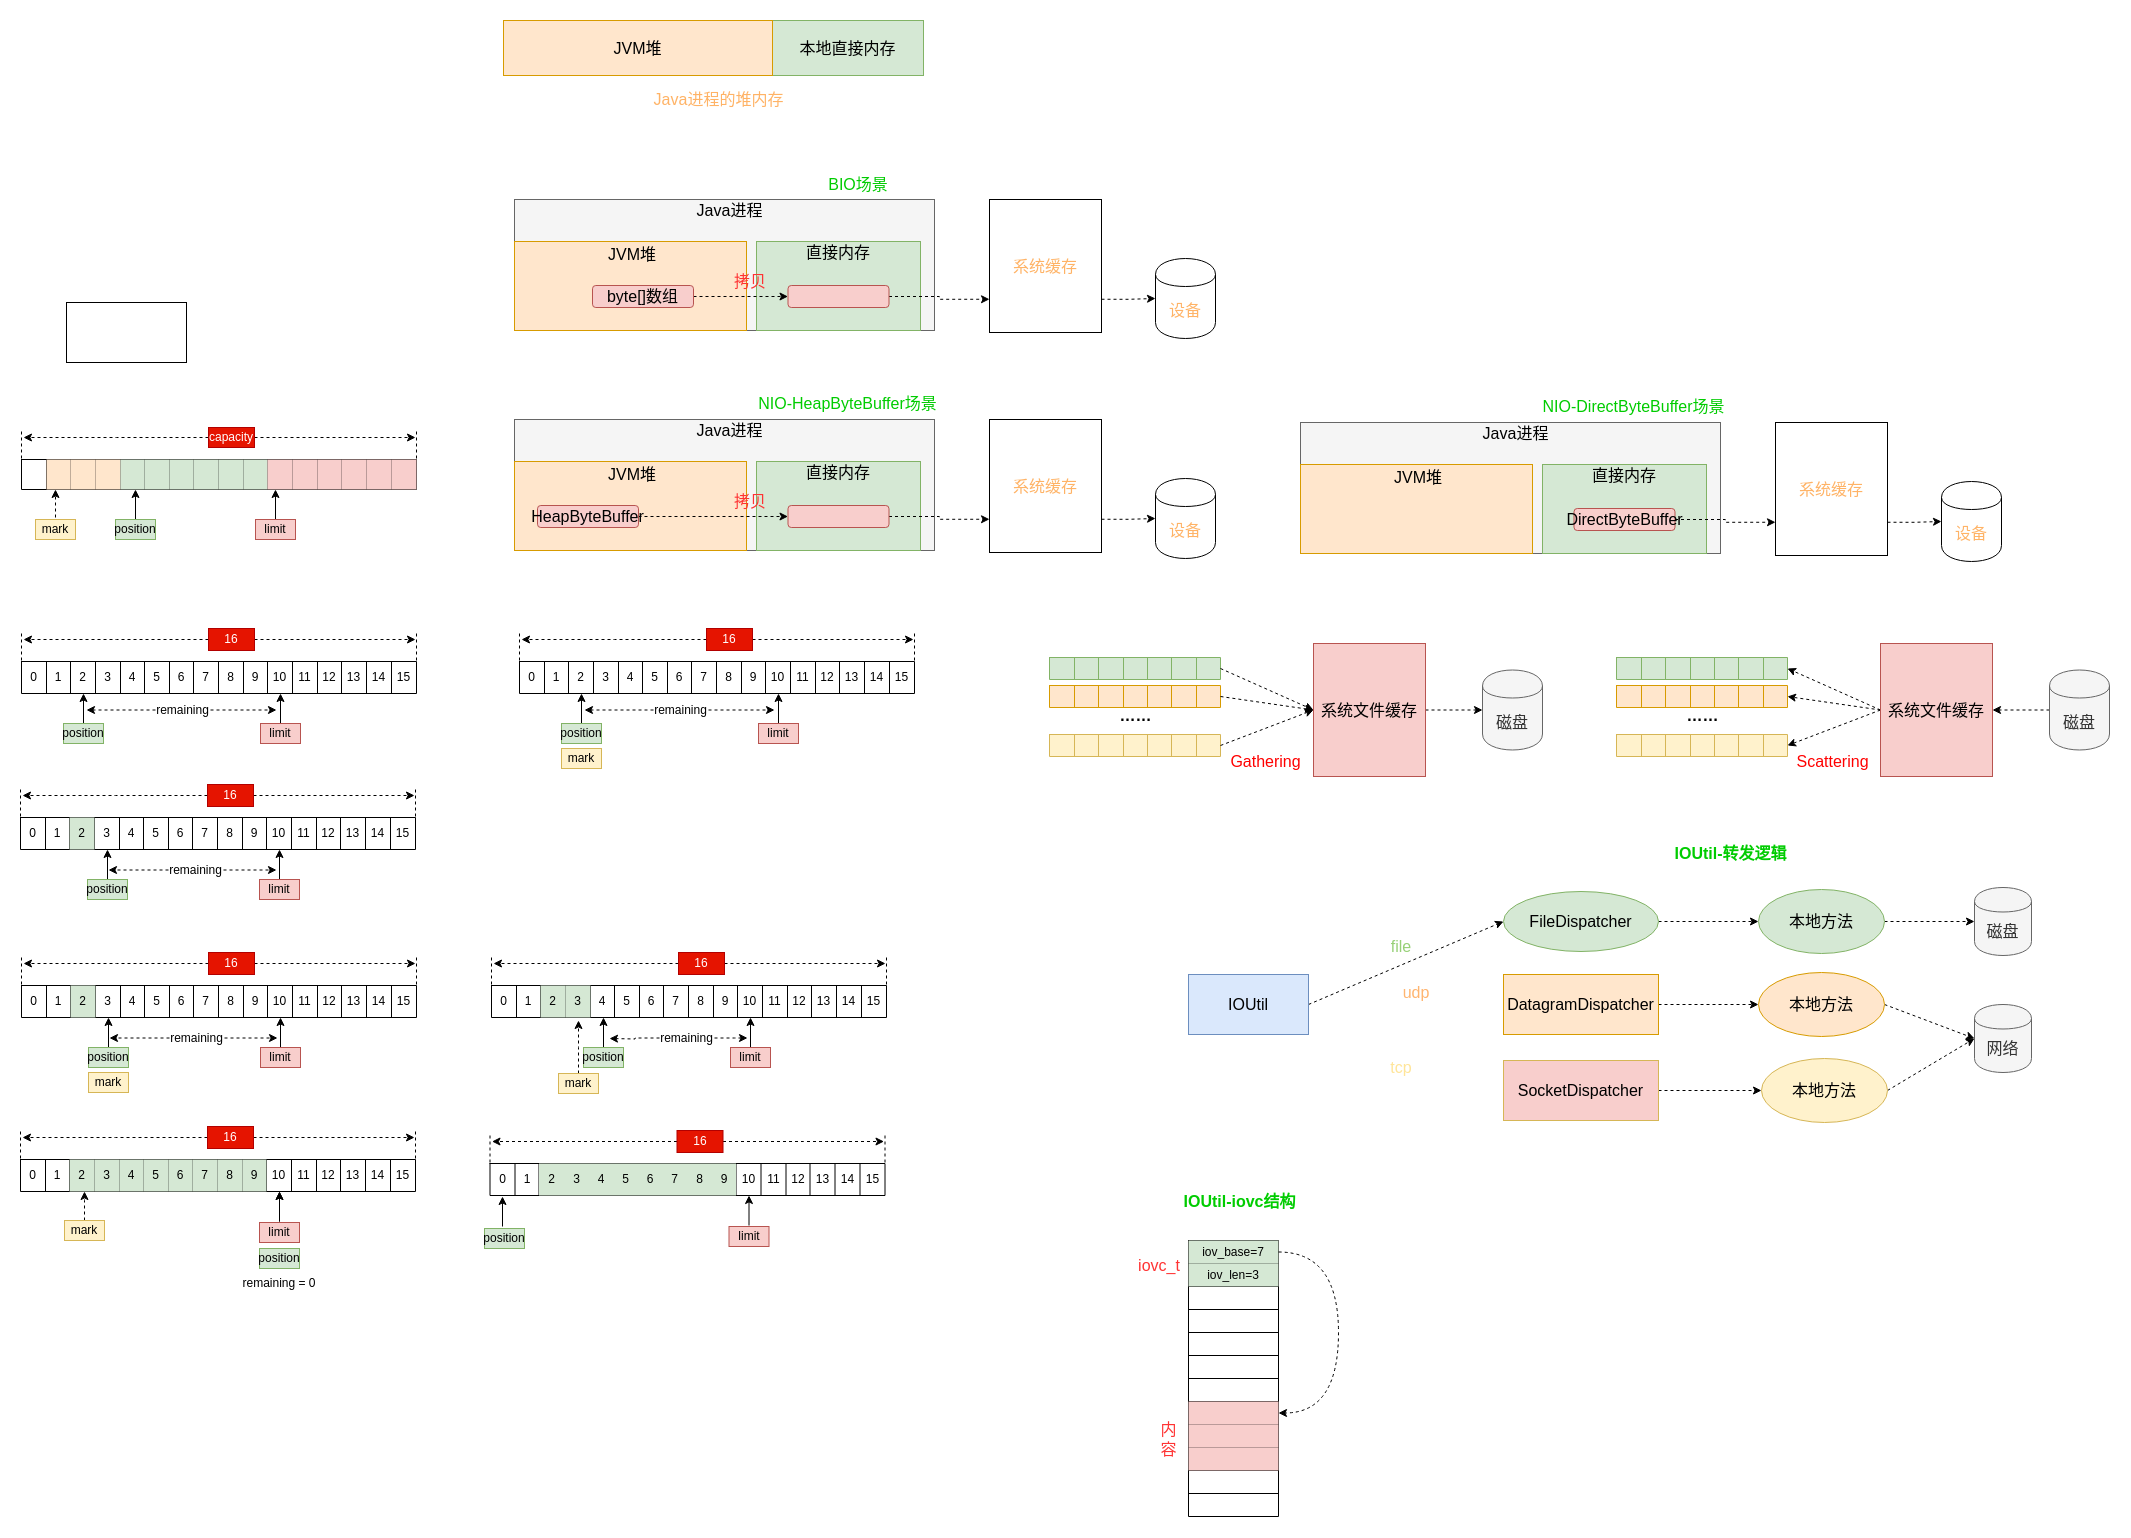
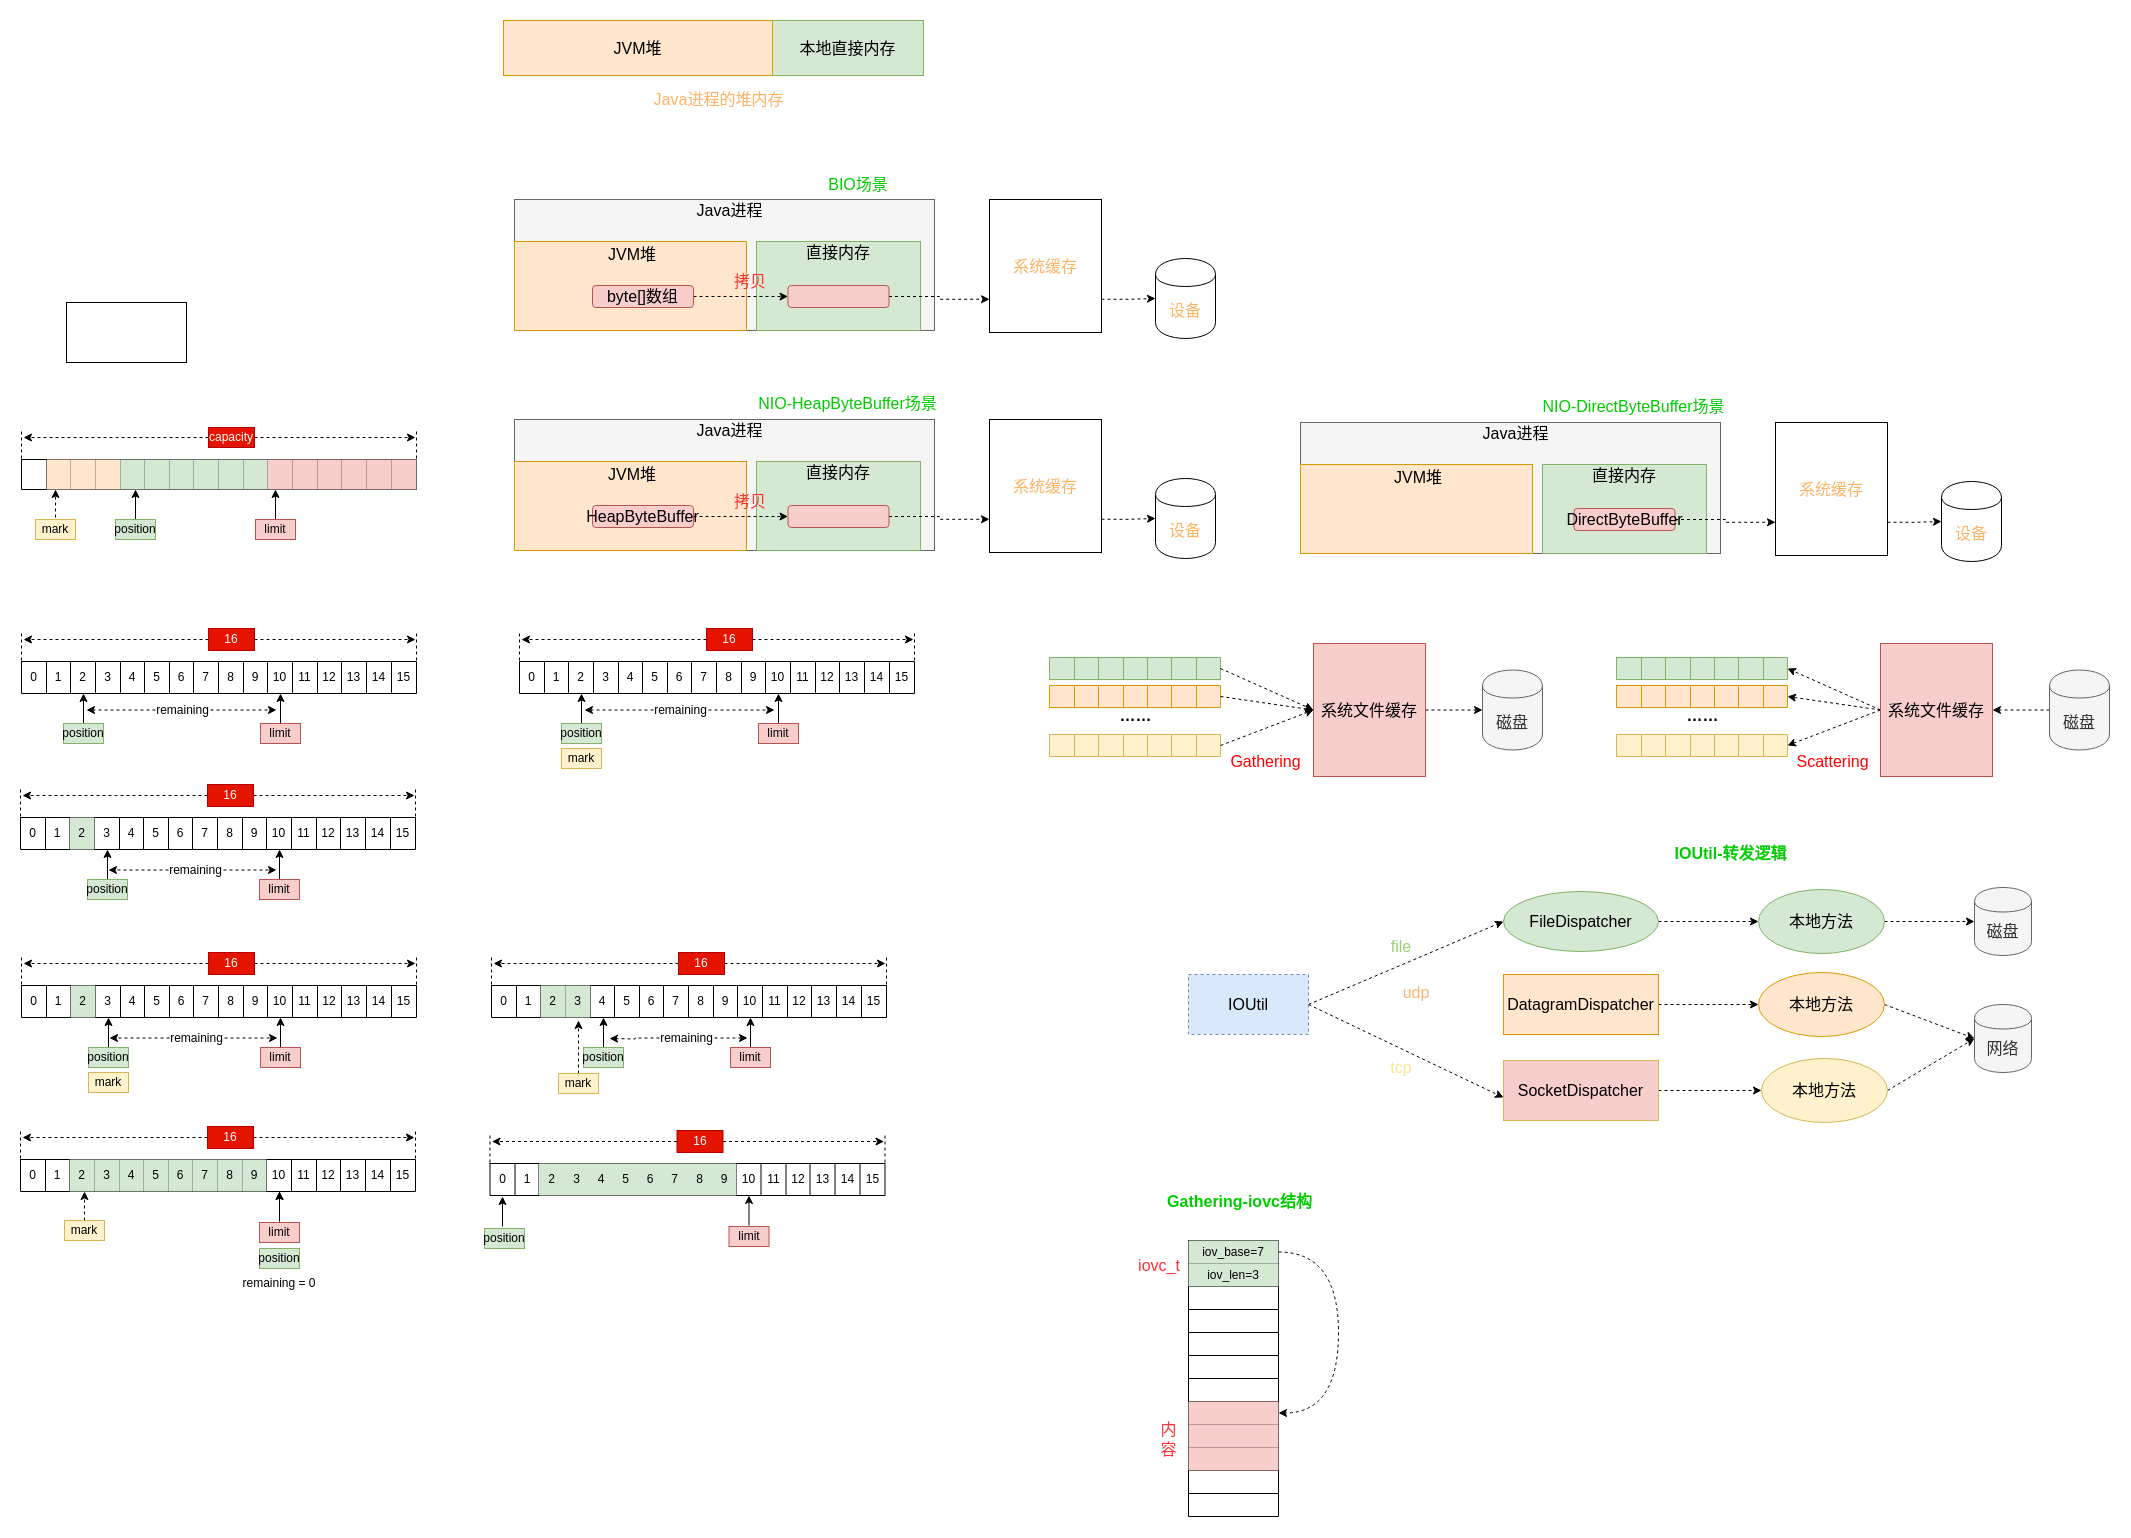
(588, 517) -> (643, 517)
(1249, 1005) -> (1249, 1005)
none -> (1404, 1050)
(1240, 1202) -> (1240, 1202)
